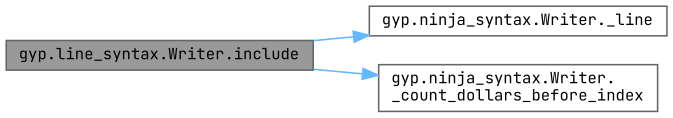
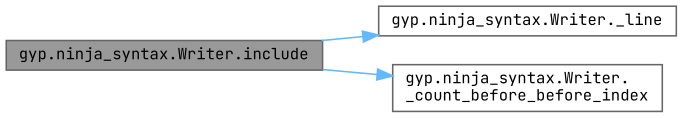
(160, 55) -> (164, 55)
(518, 88) -> (527, 88)
